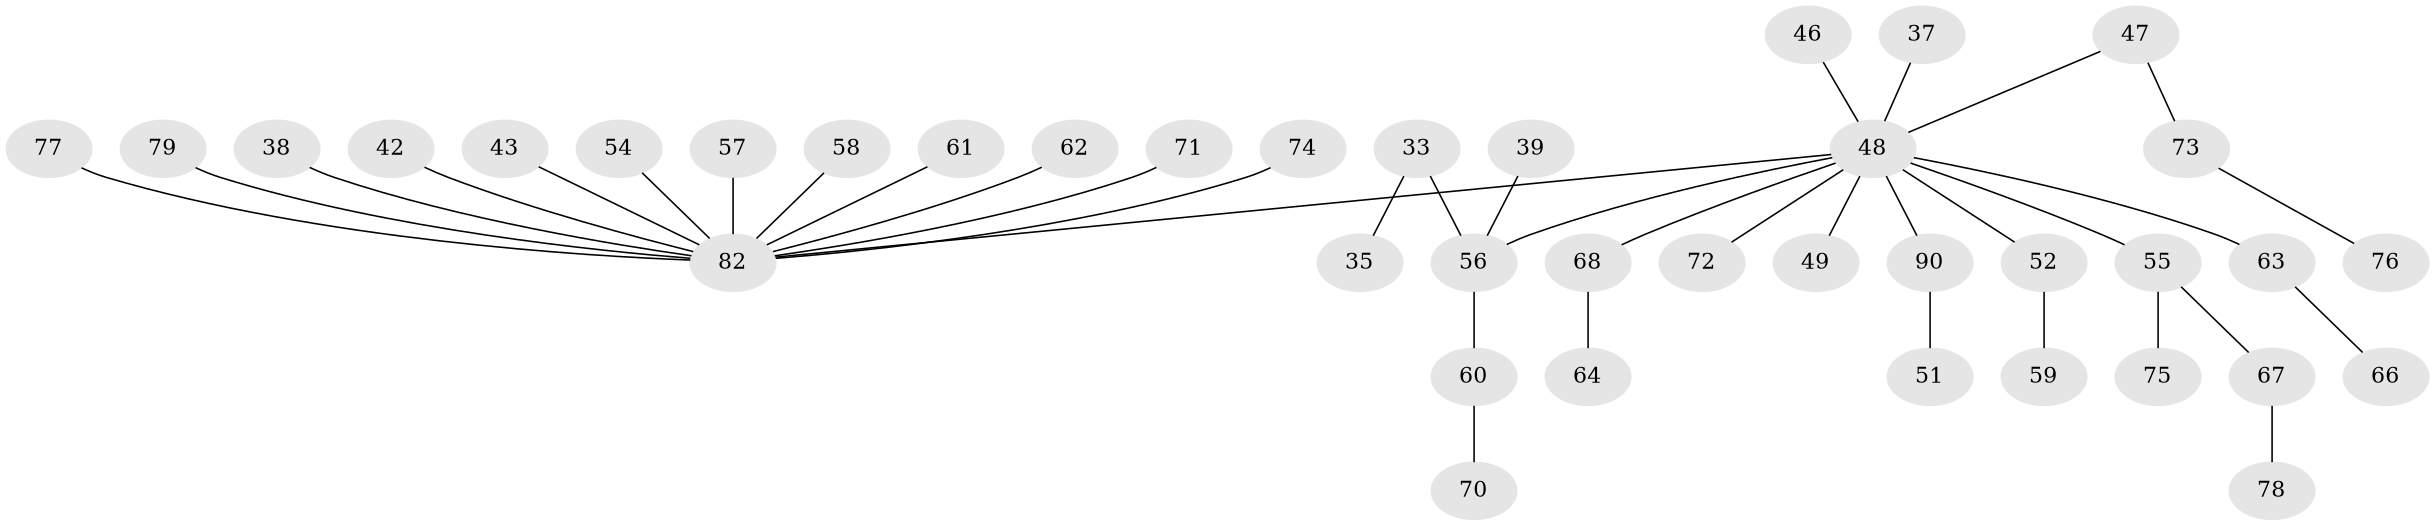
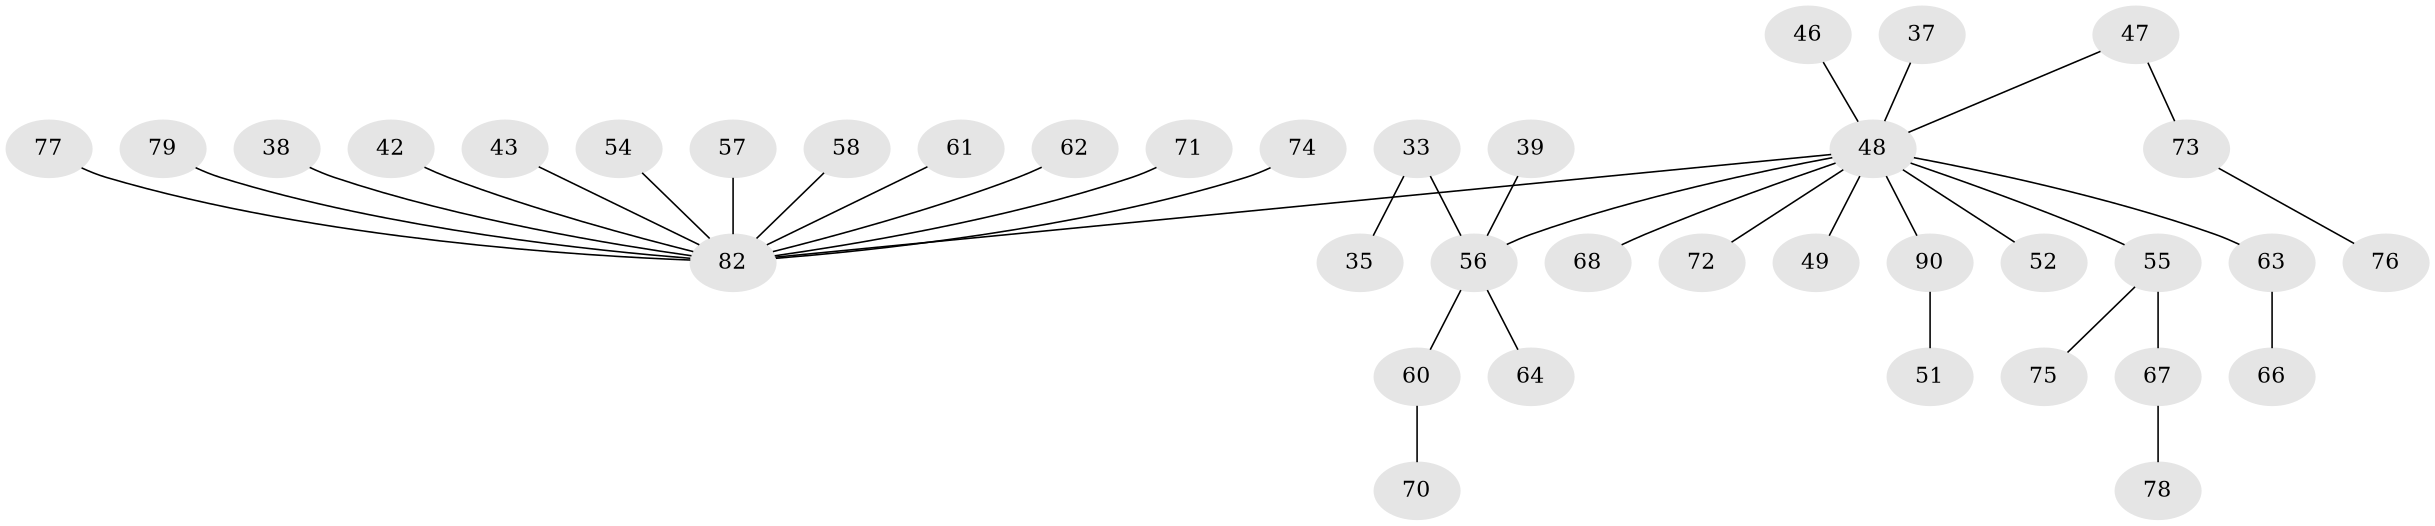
(1588, 320) -> (1503, 320)
(2044, 377) -> none
